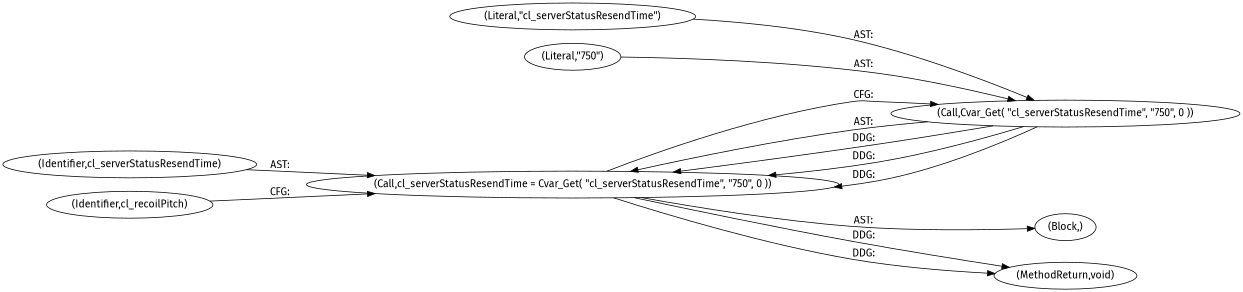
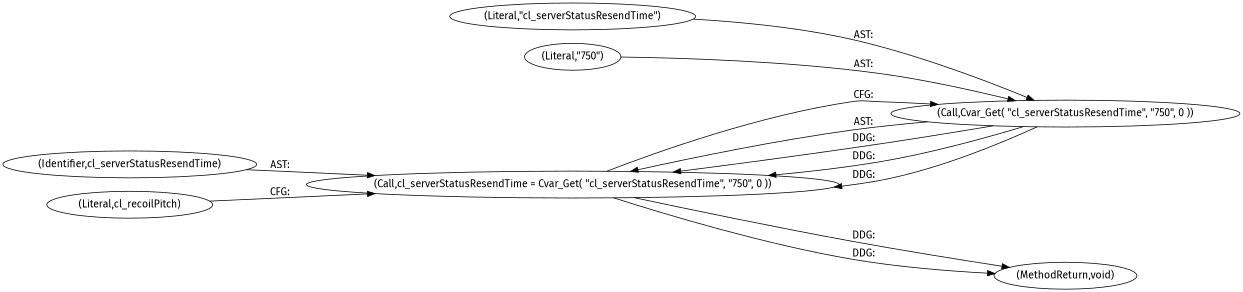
(130, 205) -> (130, 205)
(1065, 227) -> none
